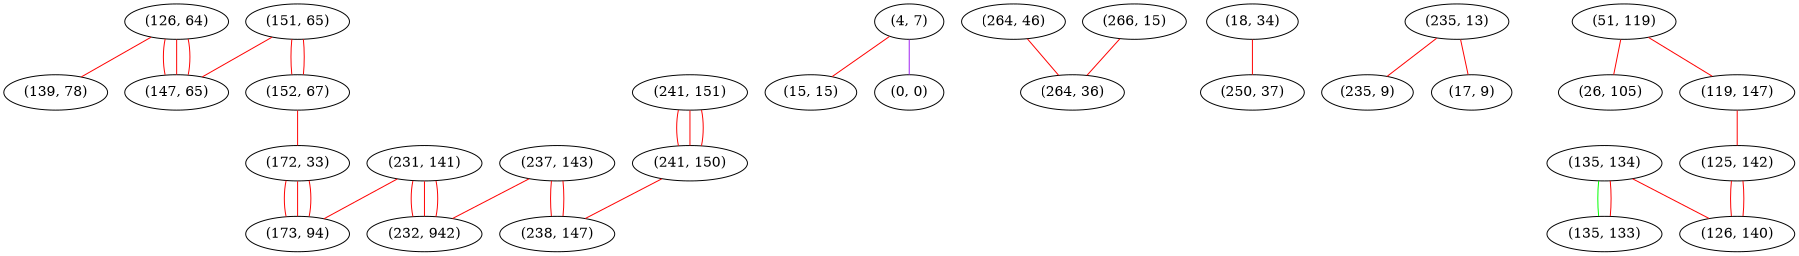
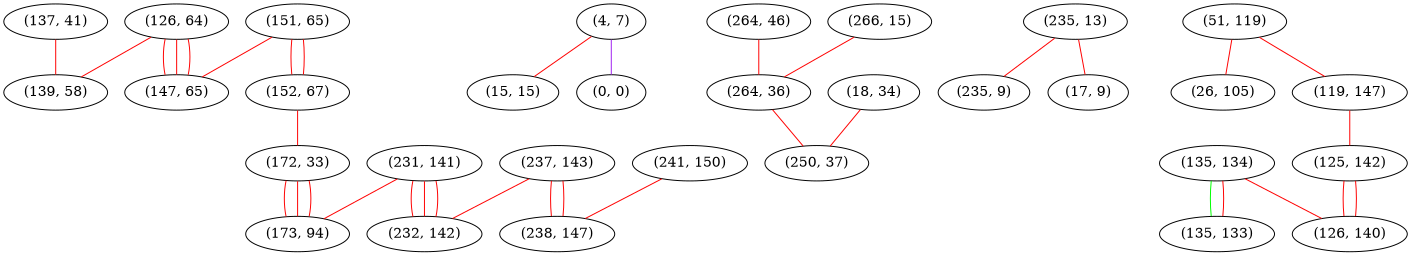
none -> (56, 22)
(56, 92) -> (56, 92)
(690, 92) -> none
none -> (788, 128)
(424, 234) -> (424, 234)
